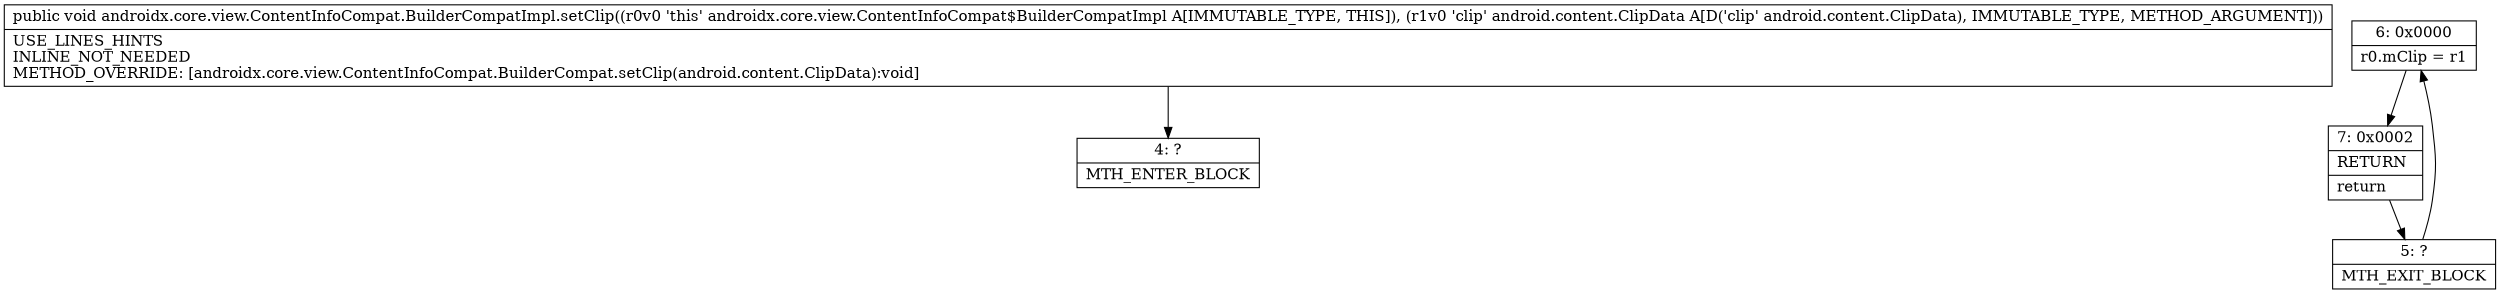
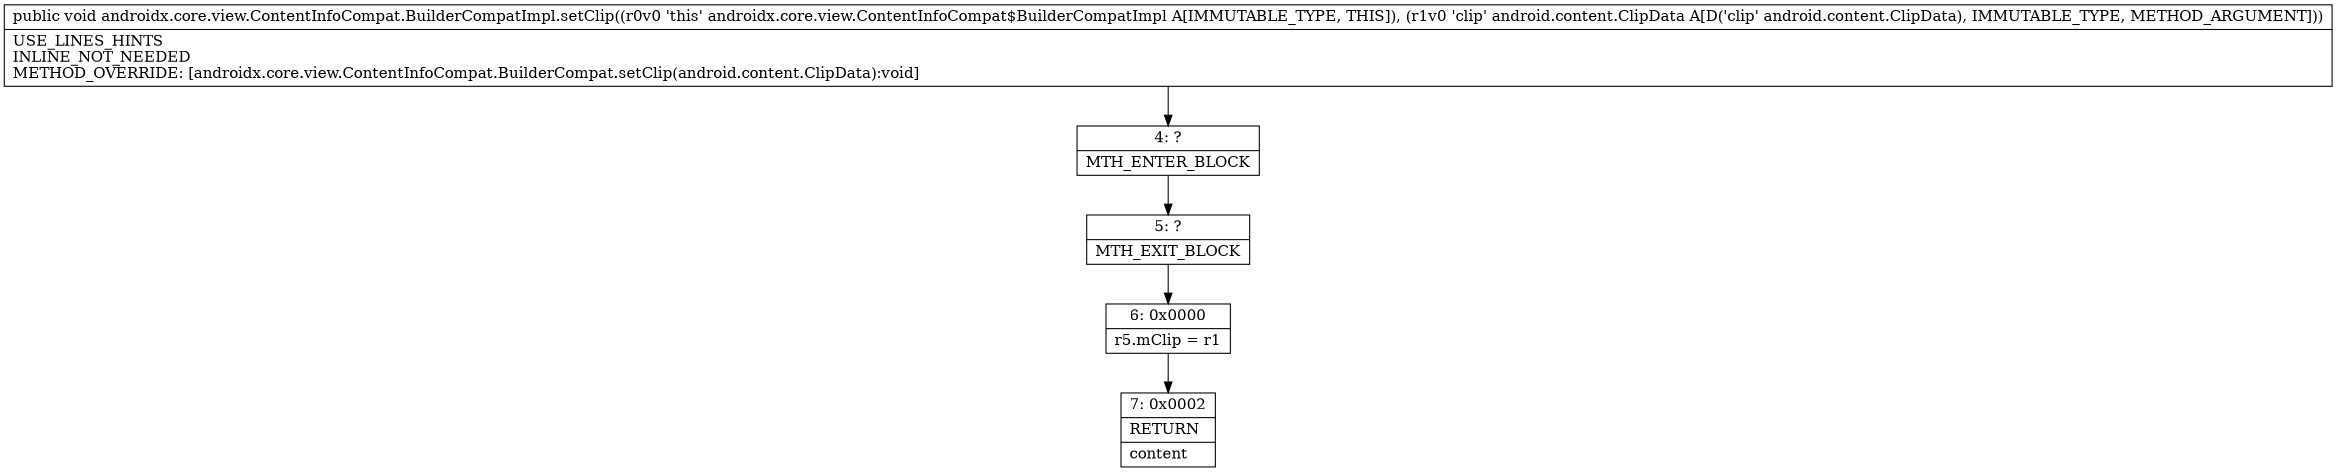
(2414, 57) -> (1168, 340)
(2362, 187) -> (1159, 454)
(2395, 215) -> (1168, 190)
